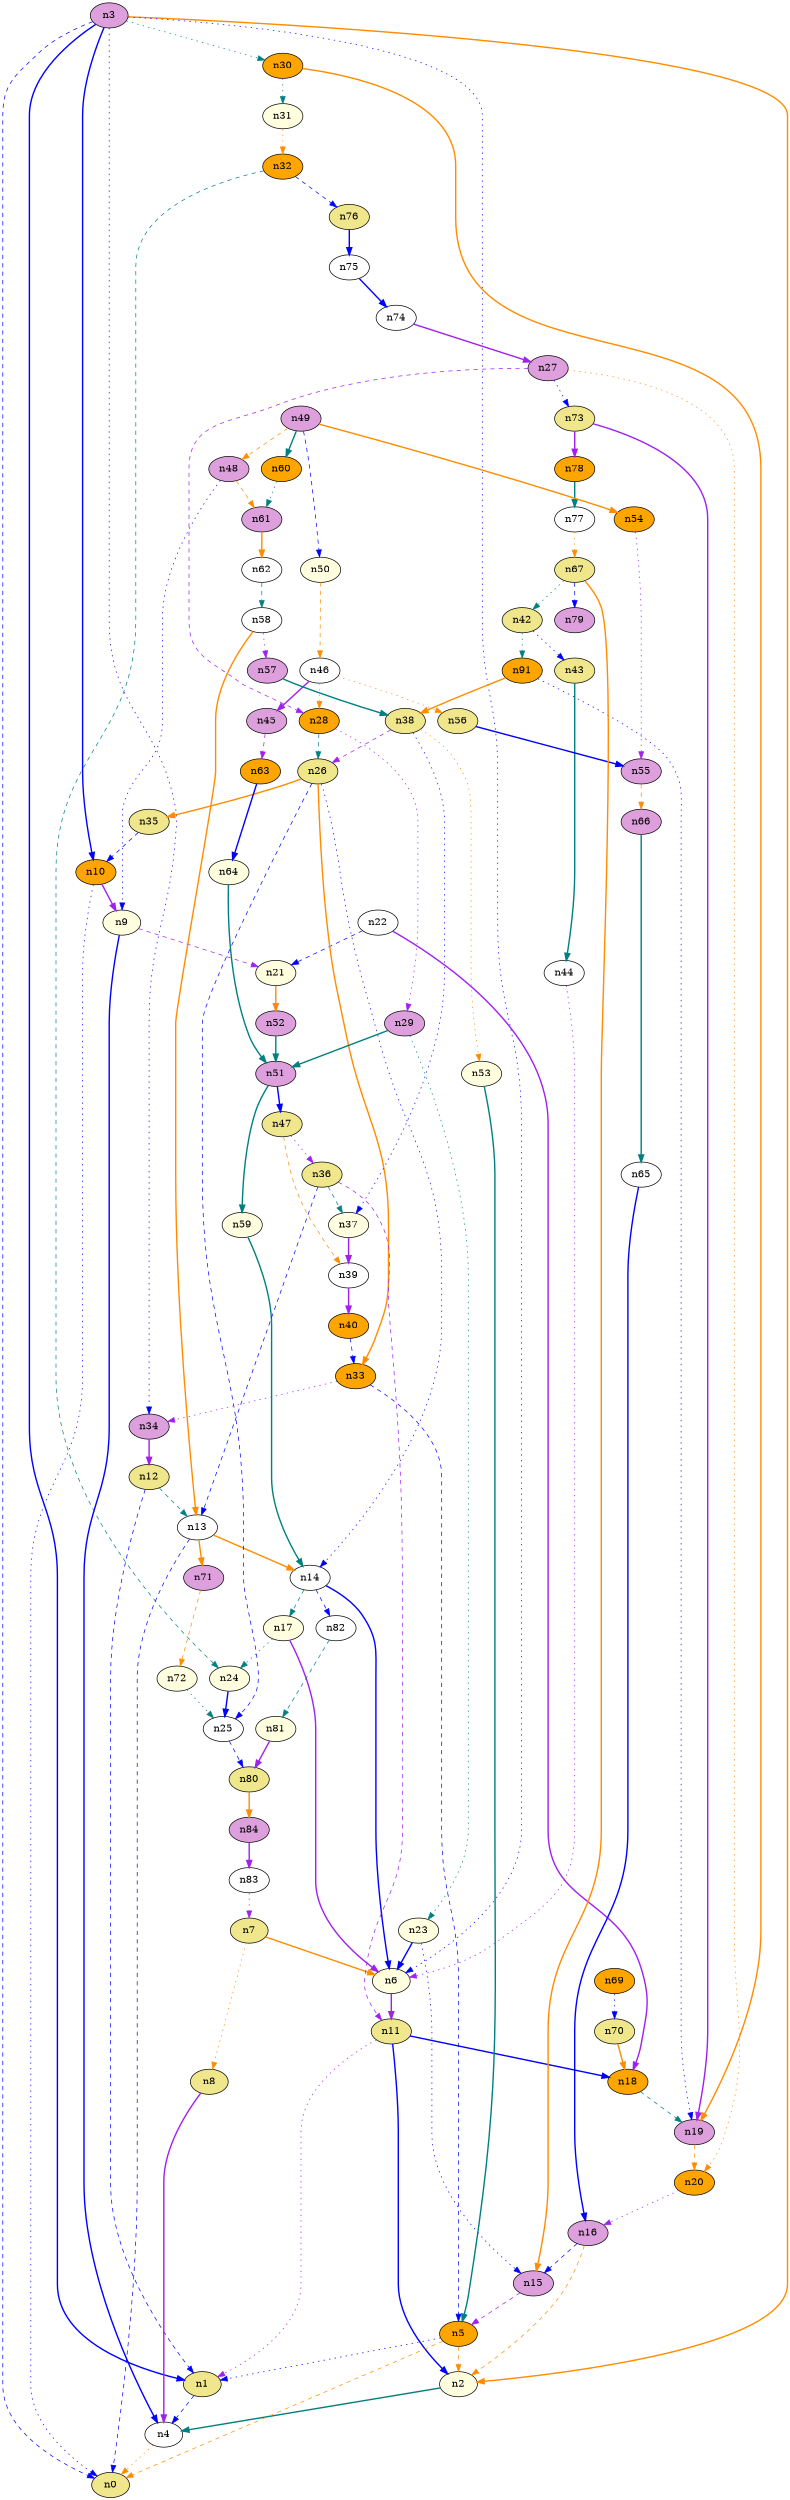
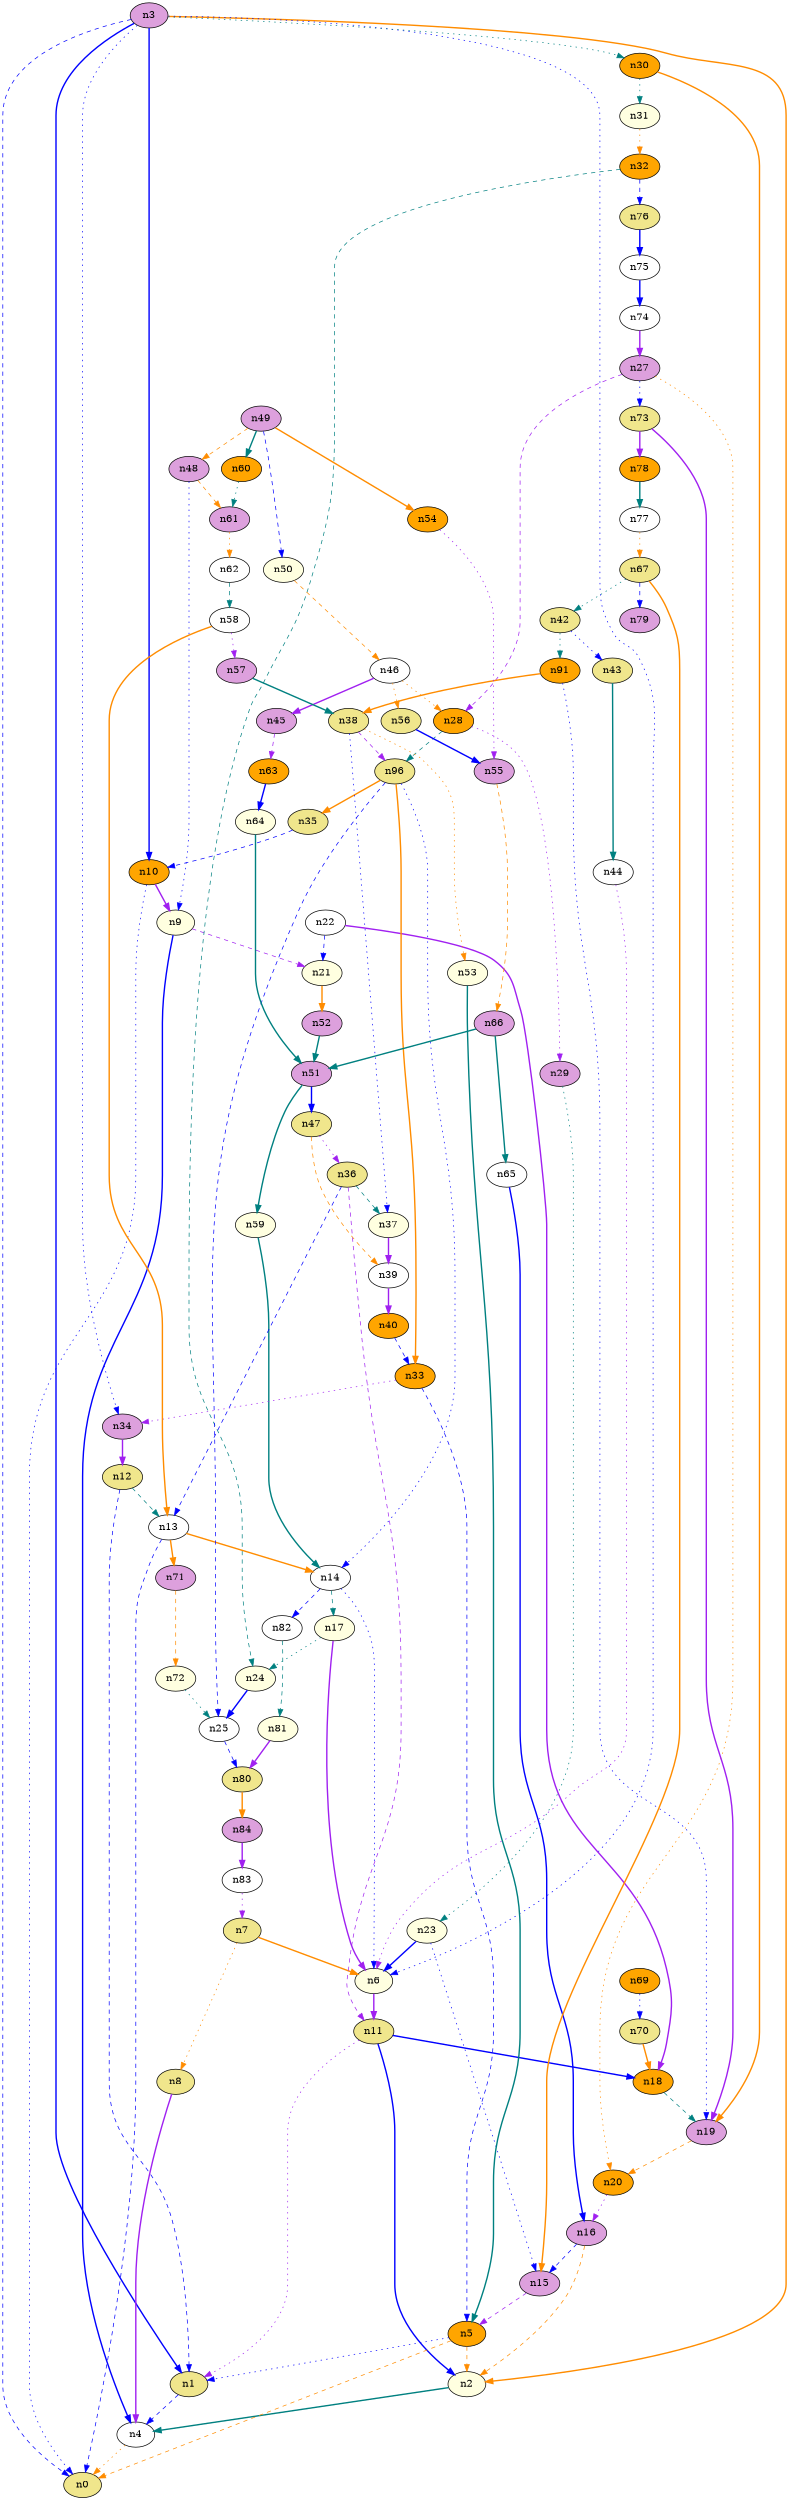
(262, 541) -> (230, 541)
(318, 771) -> (395, 771)
(343, 1047) -> (410, 1047)
(376, 1763) -> (374, 1770)
